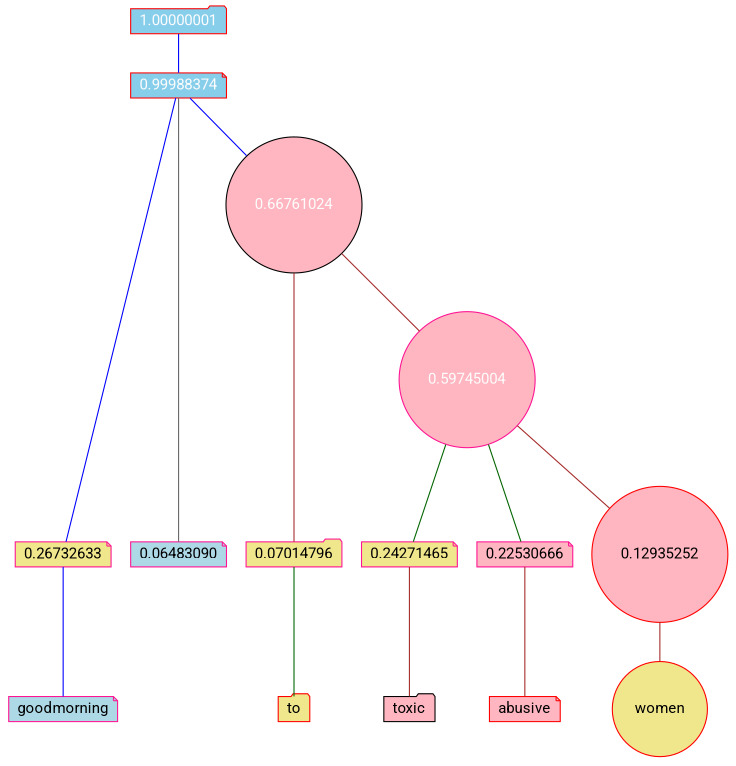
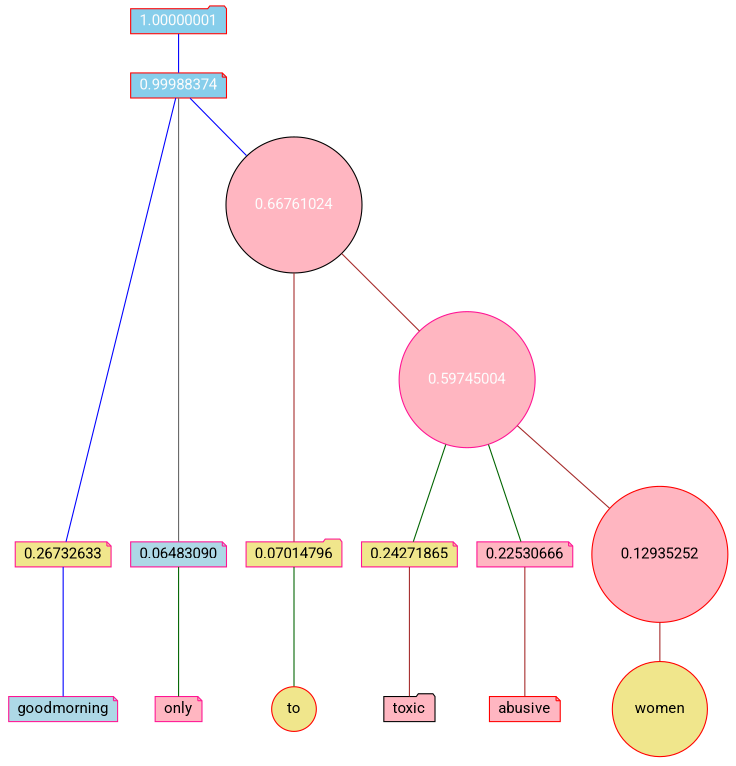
(409, 554) -> (409, 554)
none -> (179, 709)
(294, 709) -> (294, 709)
